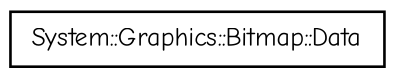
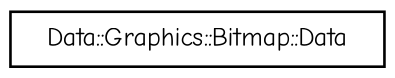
(197, 39) -> (197, 39)
